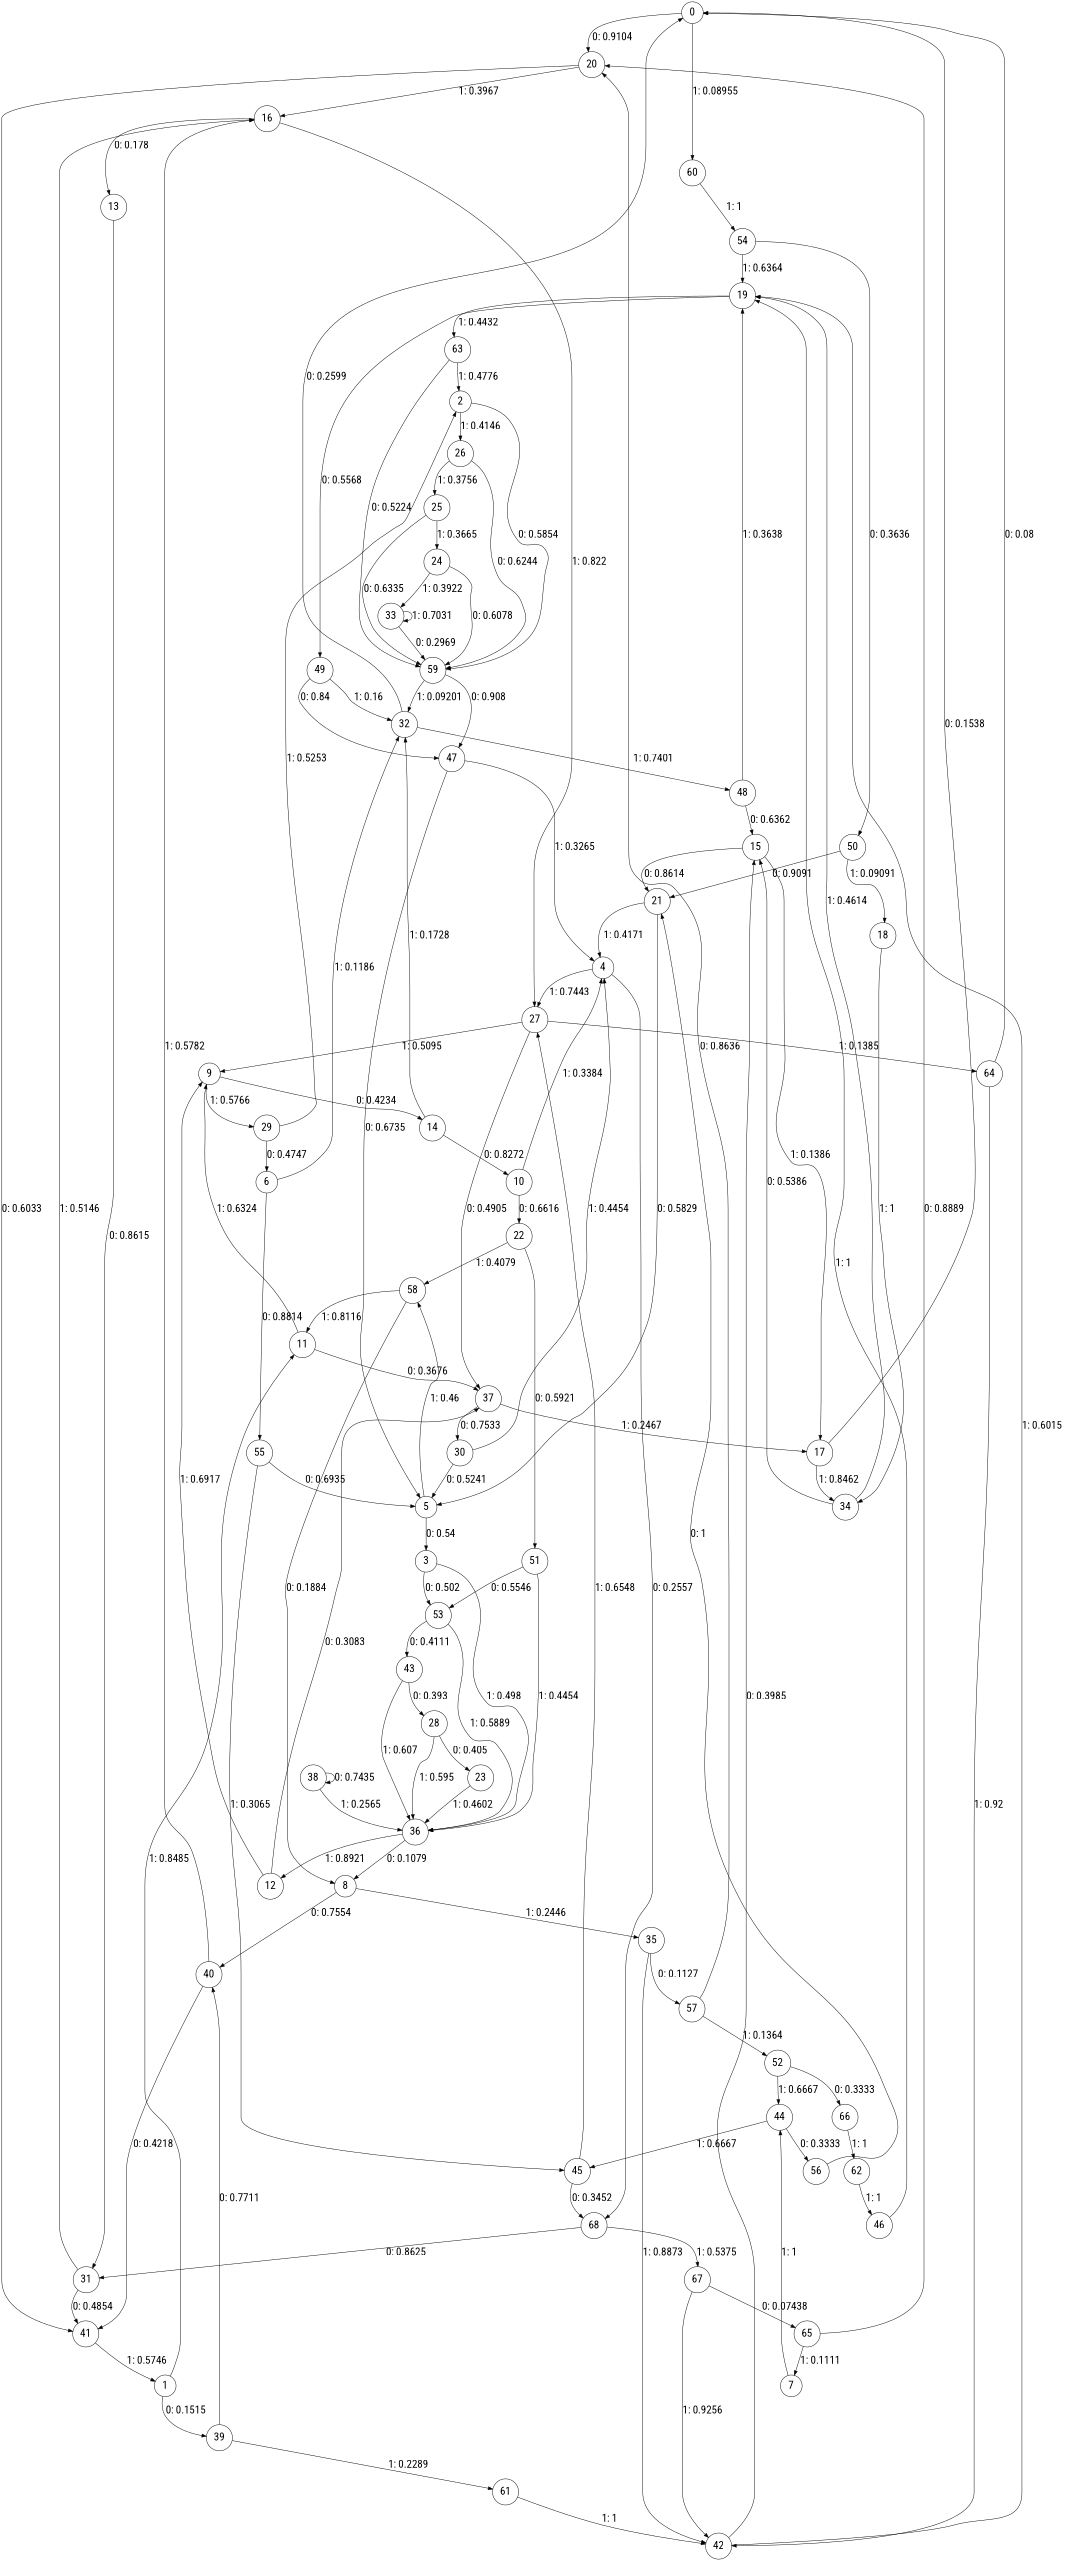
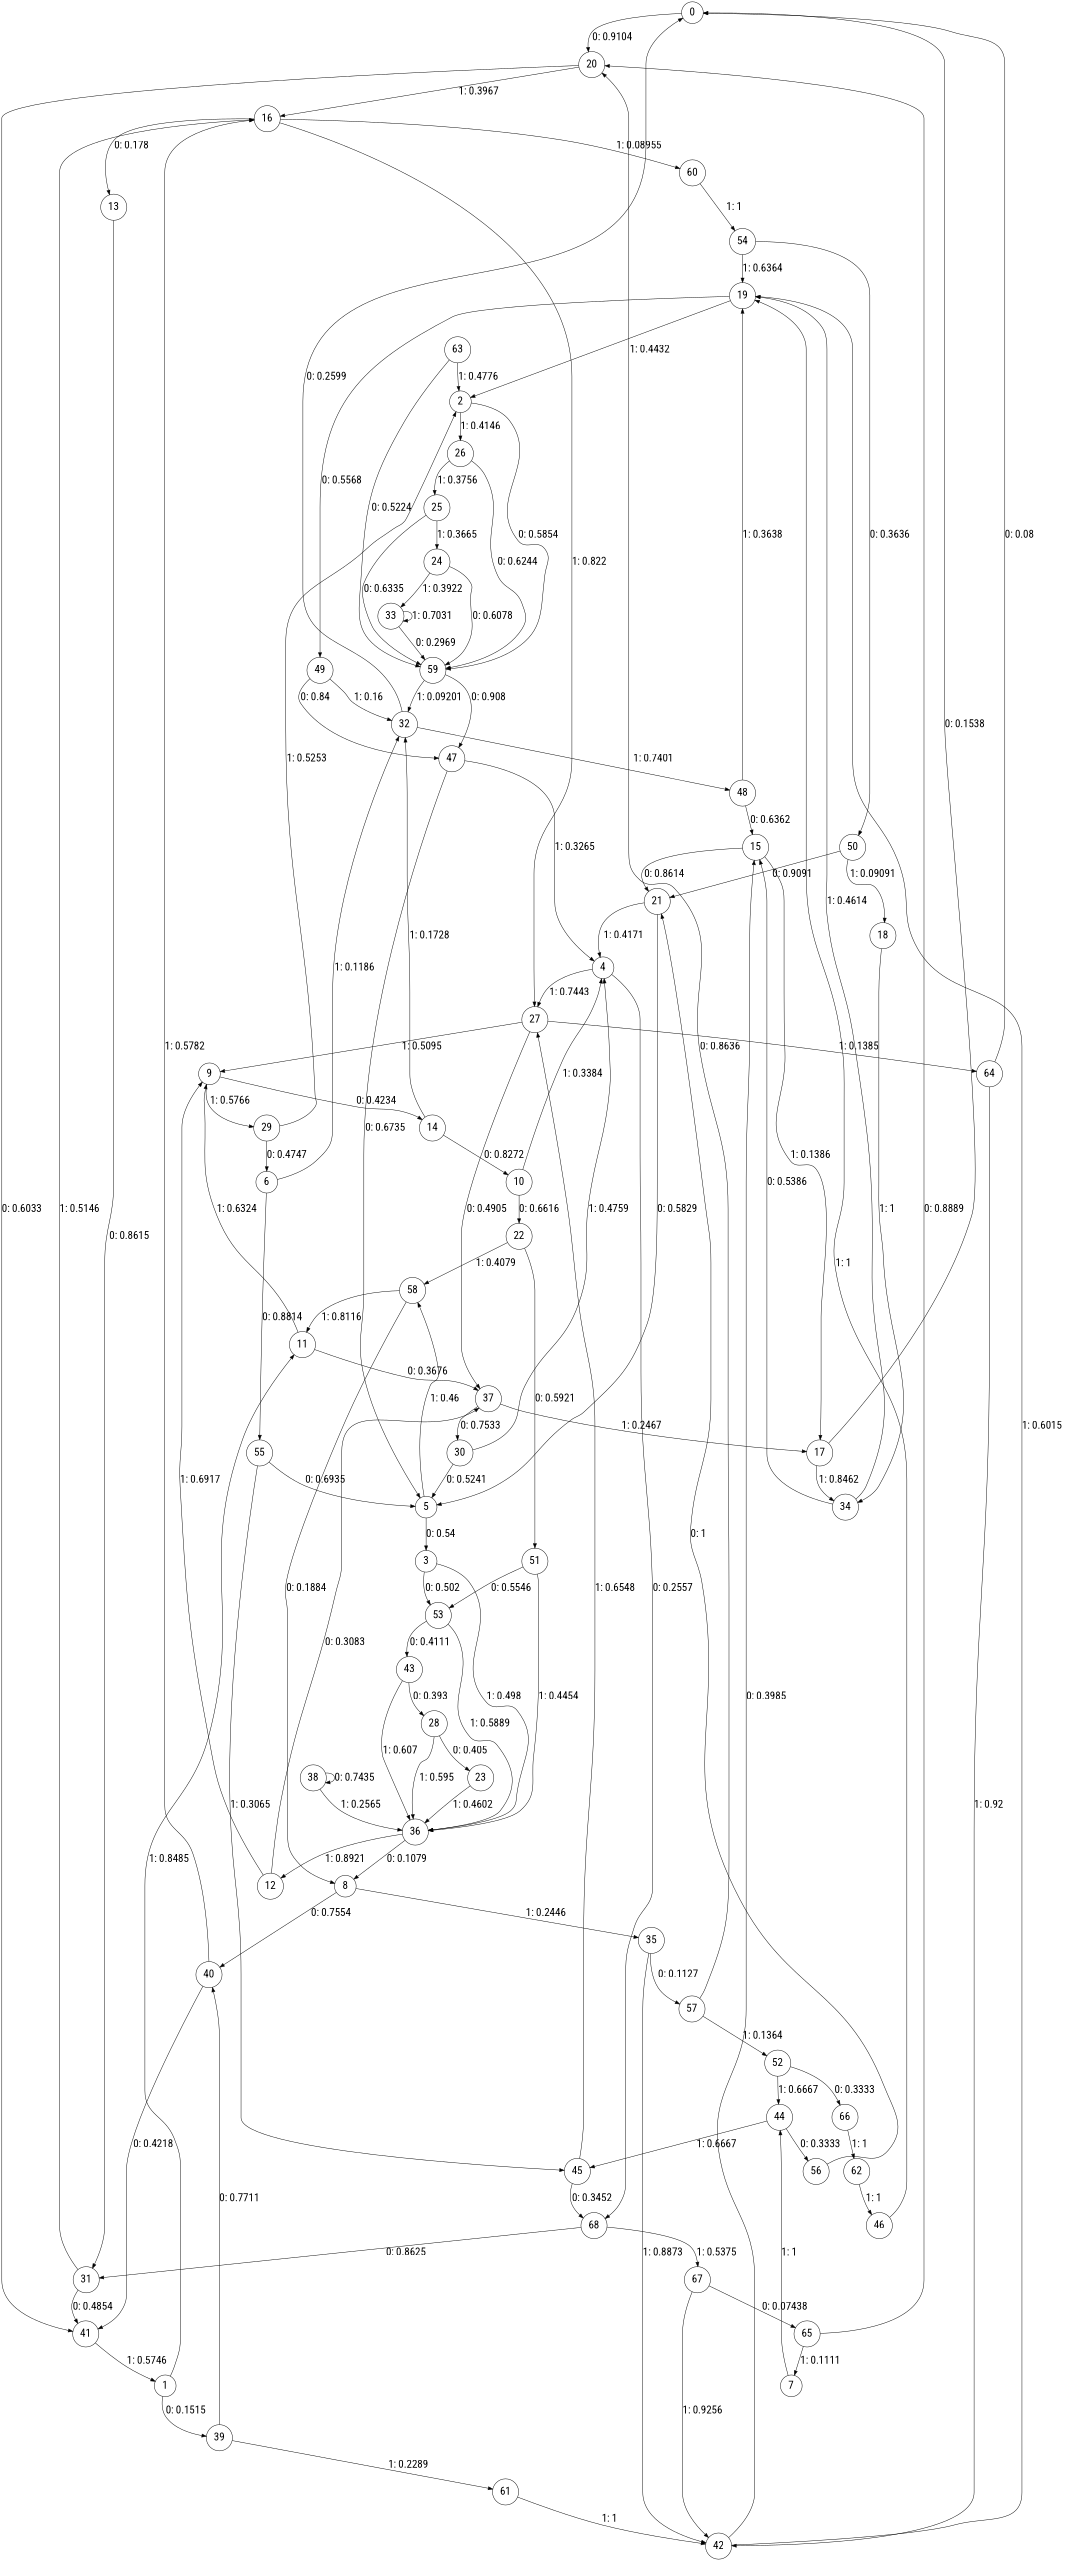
(692, 89) -> (480, 130)
(584, 299) -> (603, 348)
(612, 1209) -> (612, 1209)
